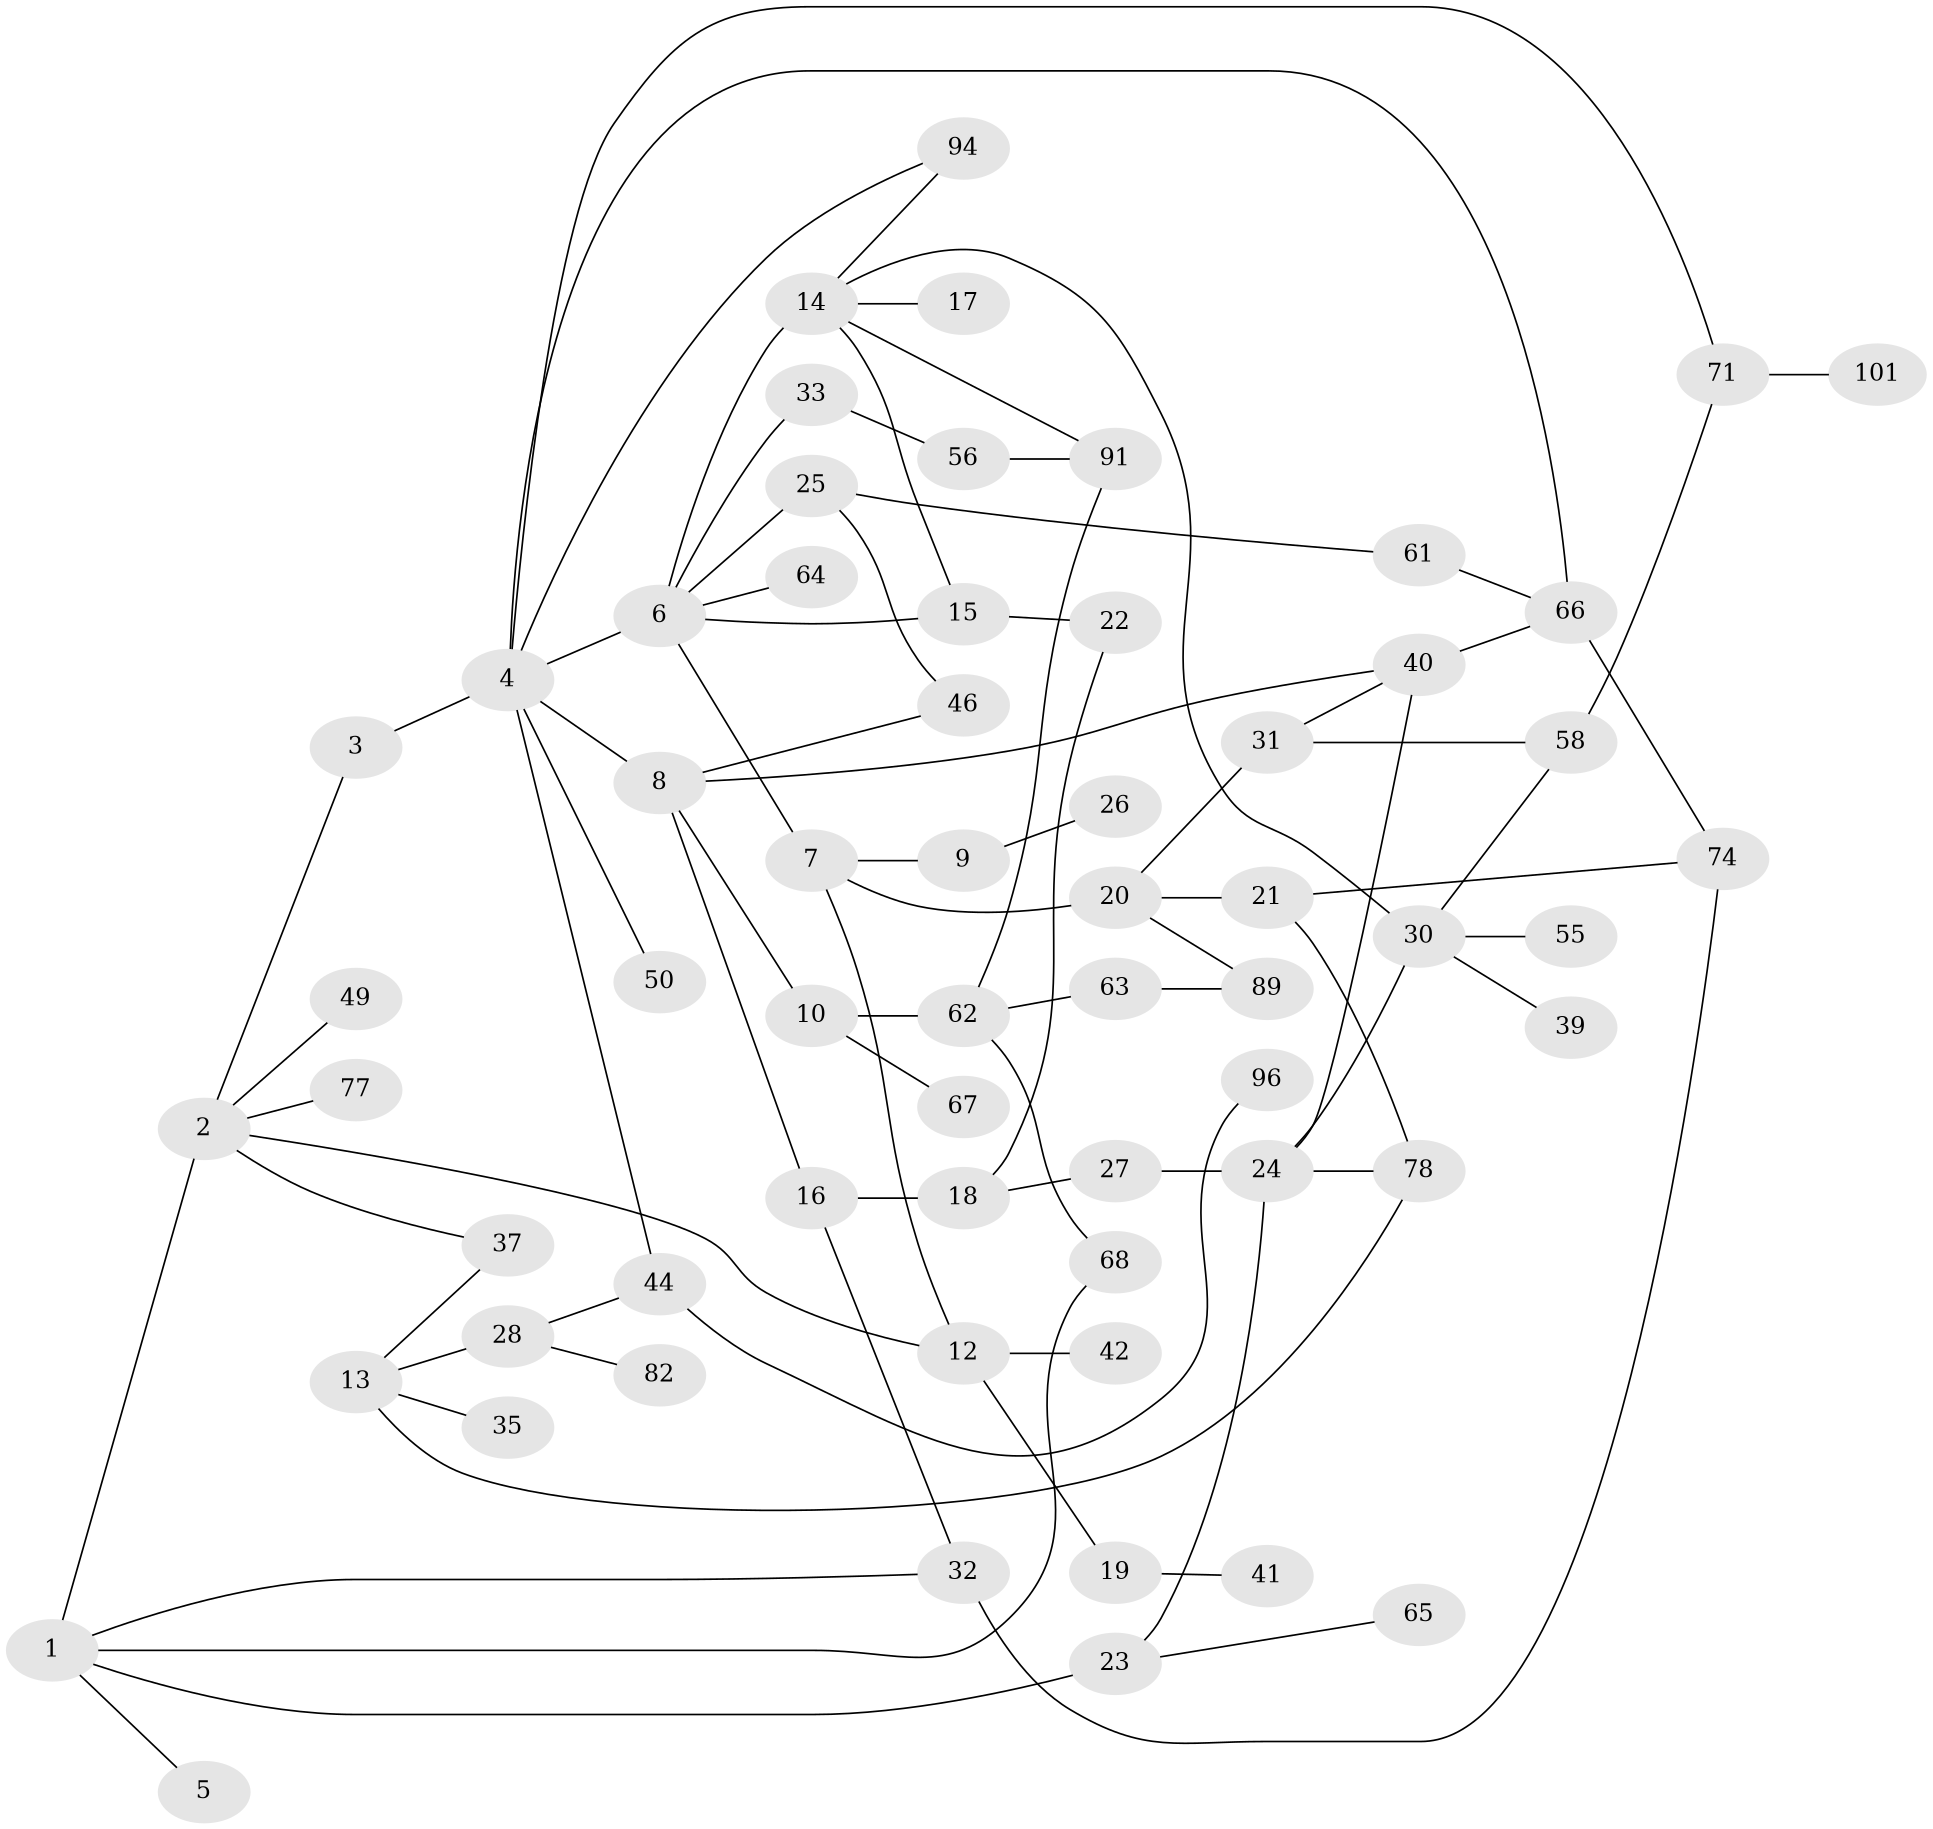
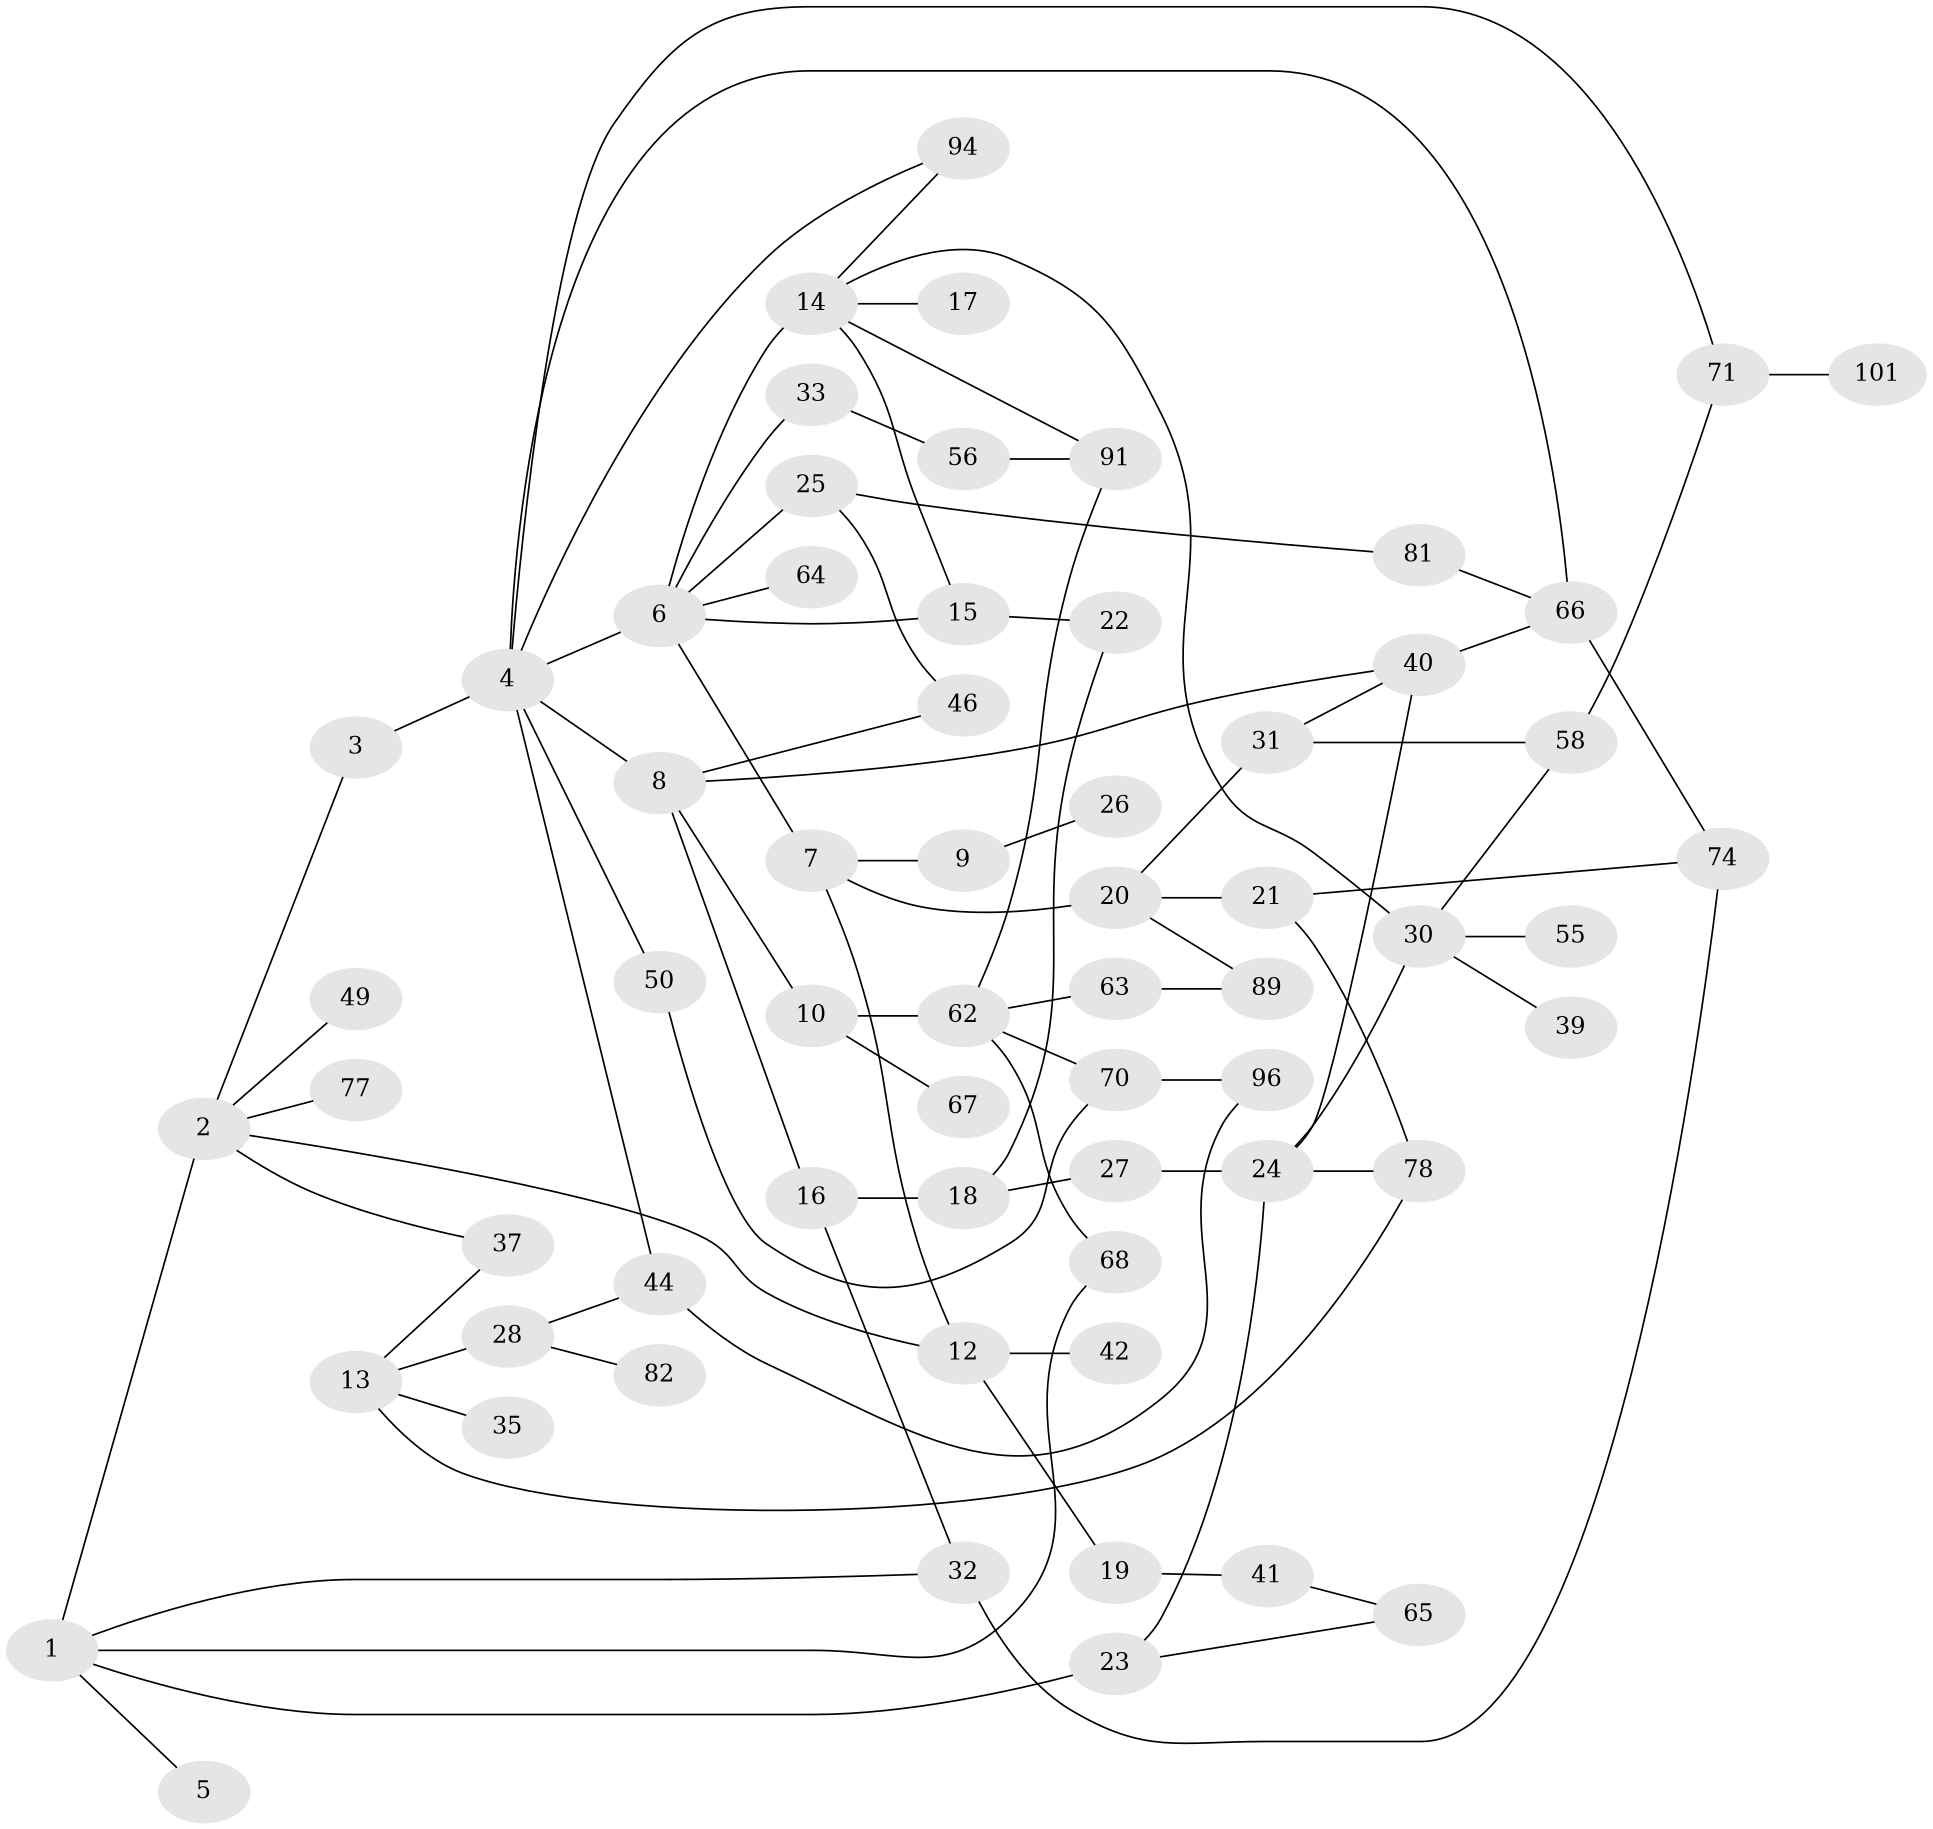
(1419, 555) -> (1419, 555)
none -> (1115, 1080)
none -> (1343, 1596)
